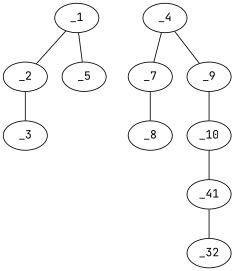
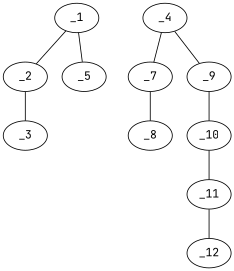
(209, 194) -> (209, 194)
(209, 253) -> (209, 253)
